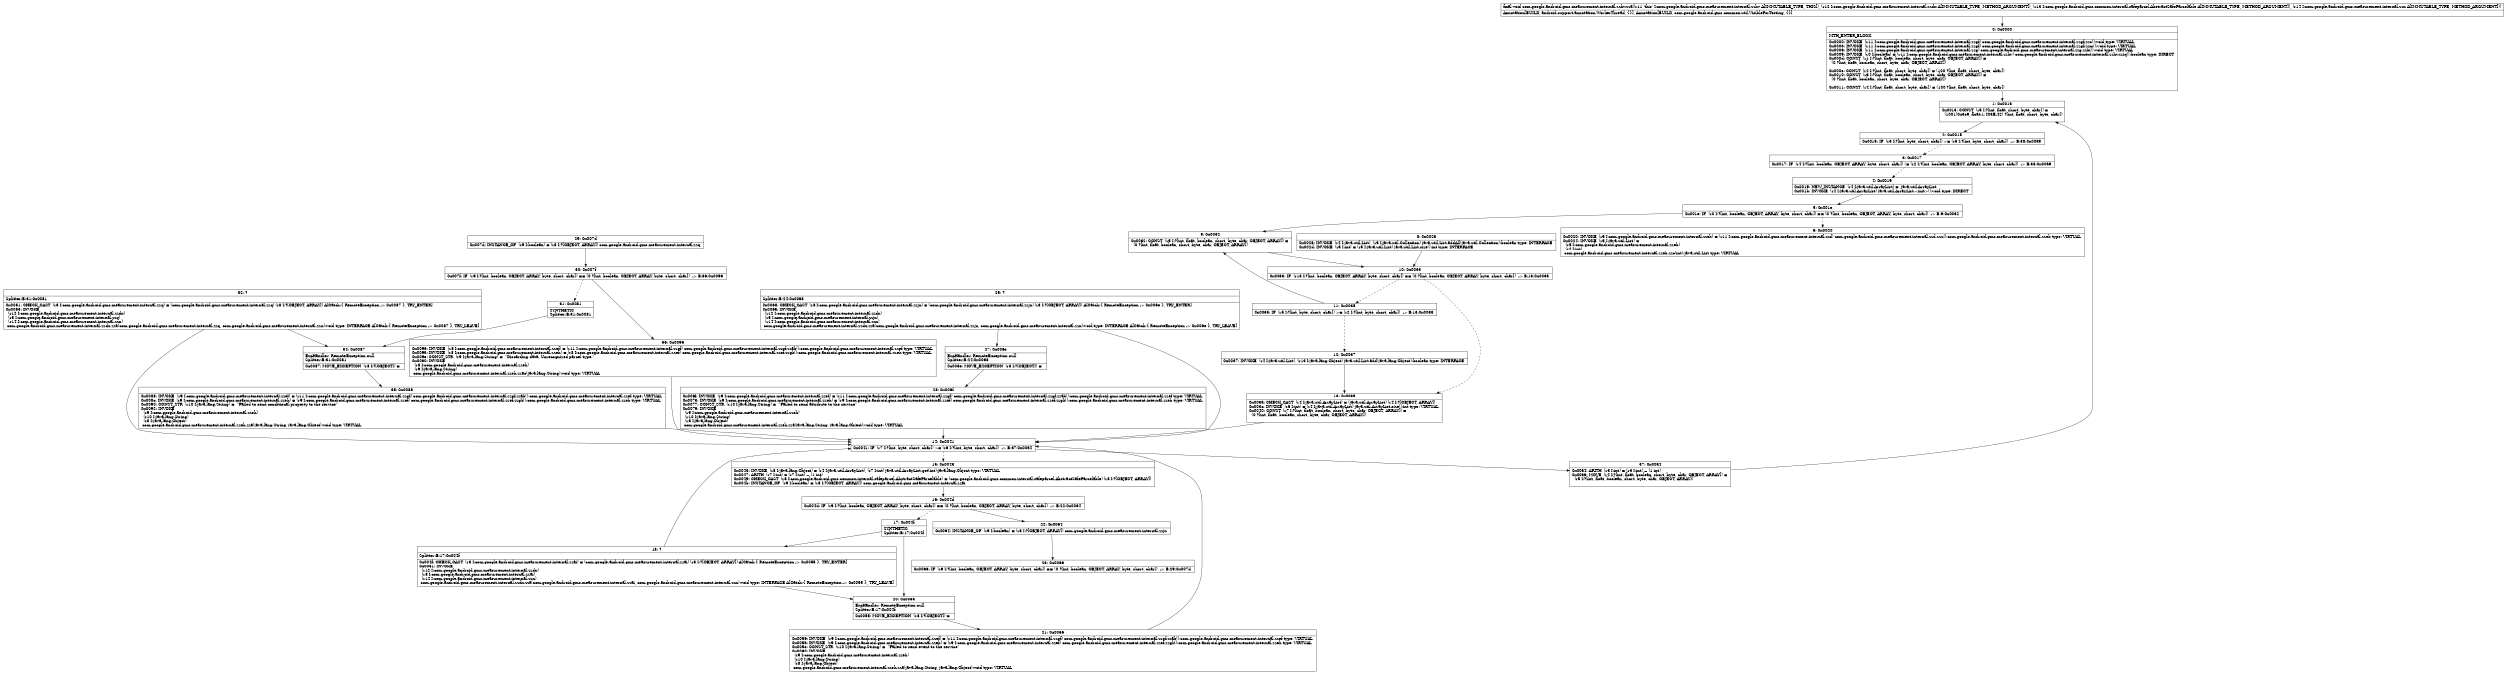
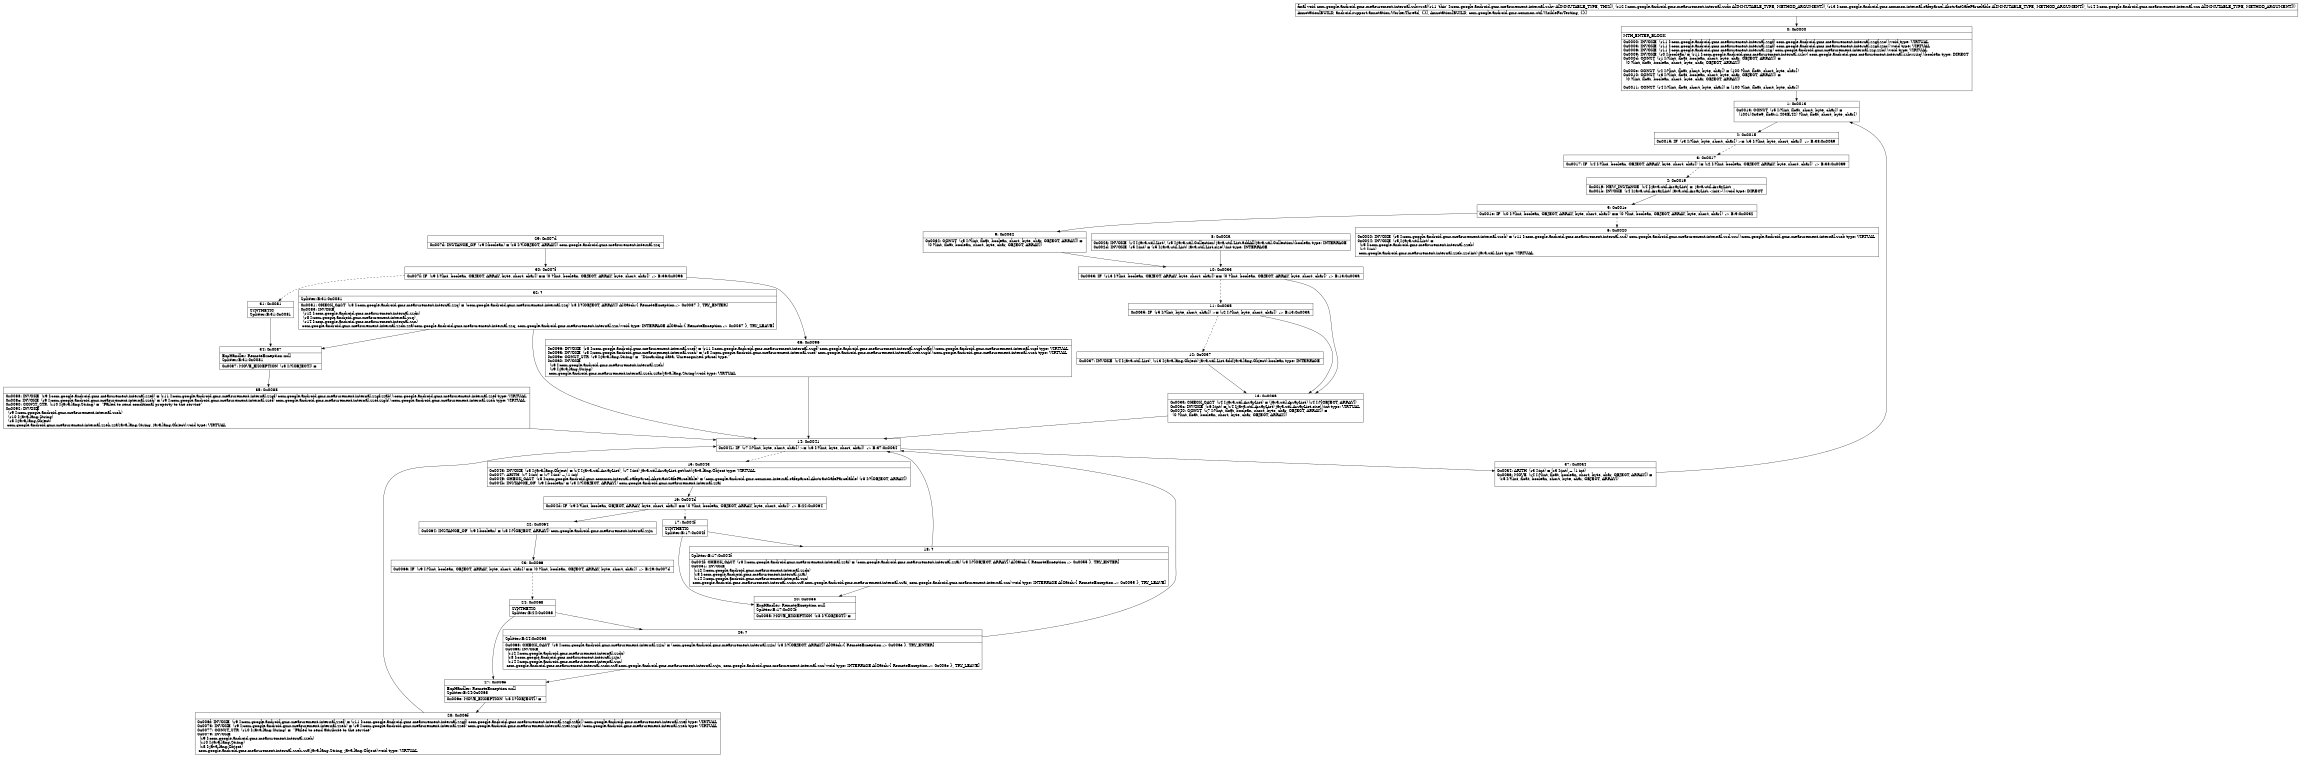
(1273, 283) -> (1323, 336)
(1477, 336) -> (1331, 326)
none -> (532, 608)
(1053, 650) -> none
